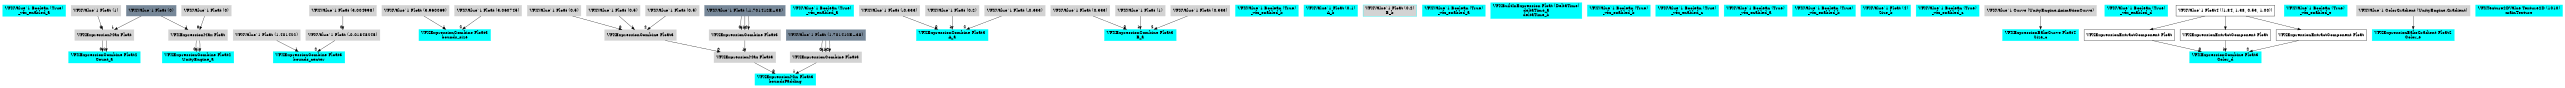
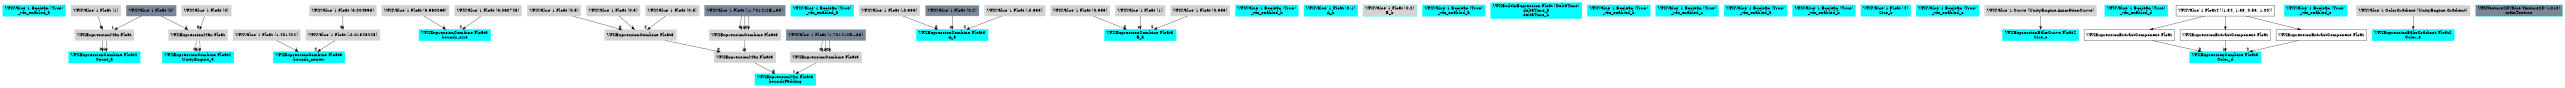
(952, 11) -> (952, 11)
(2519, 11) -> (2519, 11)
